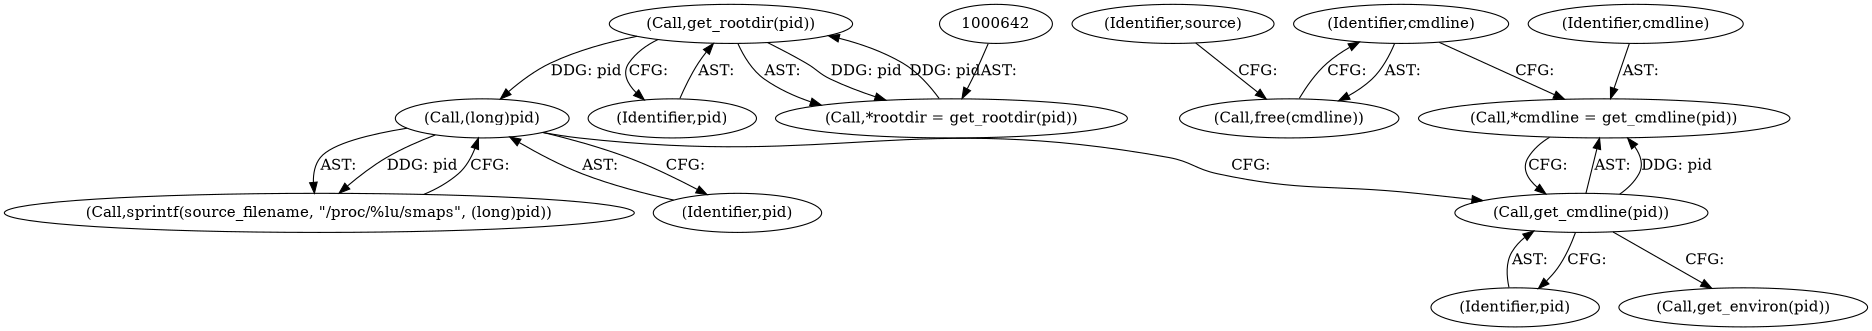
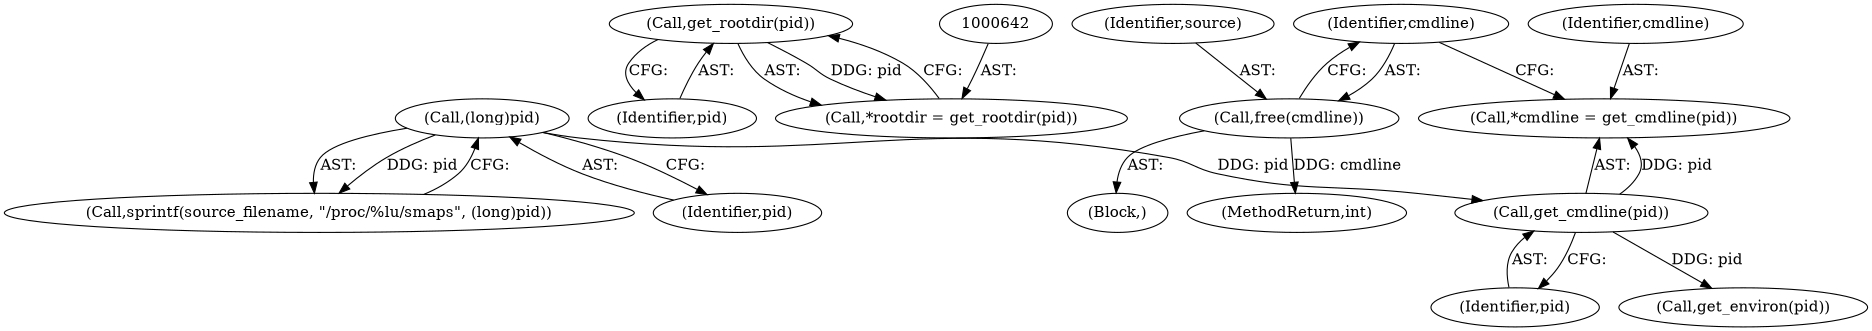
(569, 55) -> none
(945, 71) -> (945, 71)
(1260, 71) -> (1260, 71)
(1527, 160) -> none
(1253, 166) -> (1253, 166)
none -> (1118, 213)
none -> (1297, 213)
(1707, 260) -> (1707, 260)
